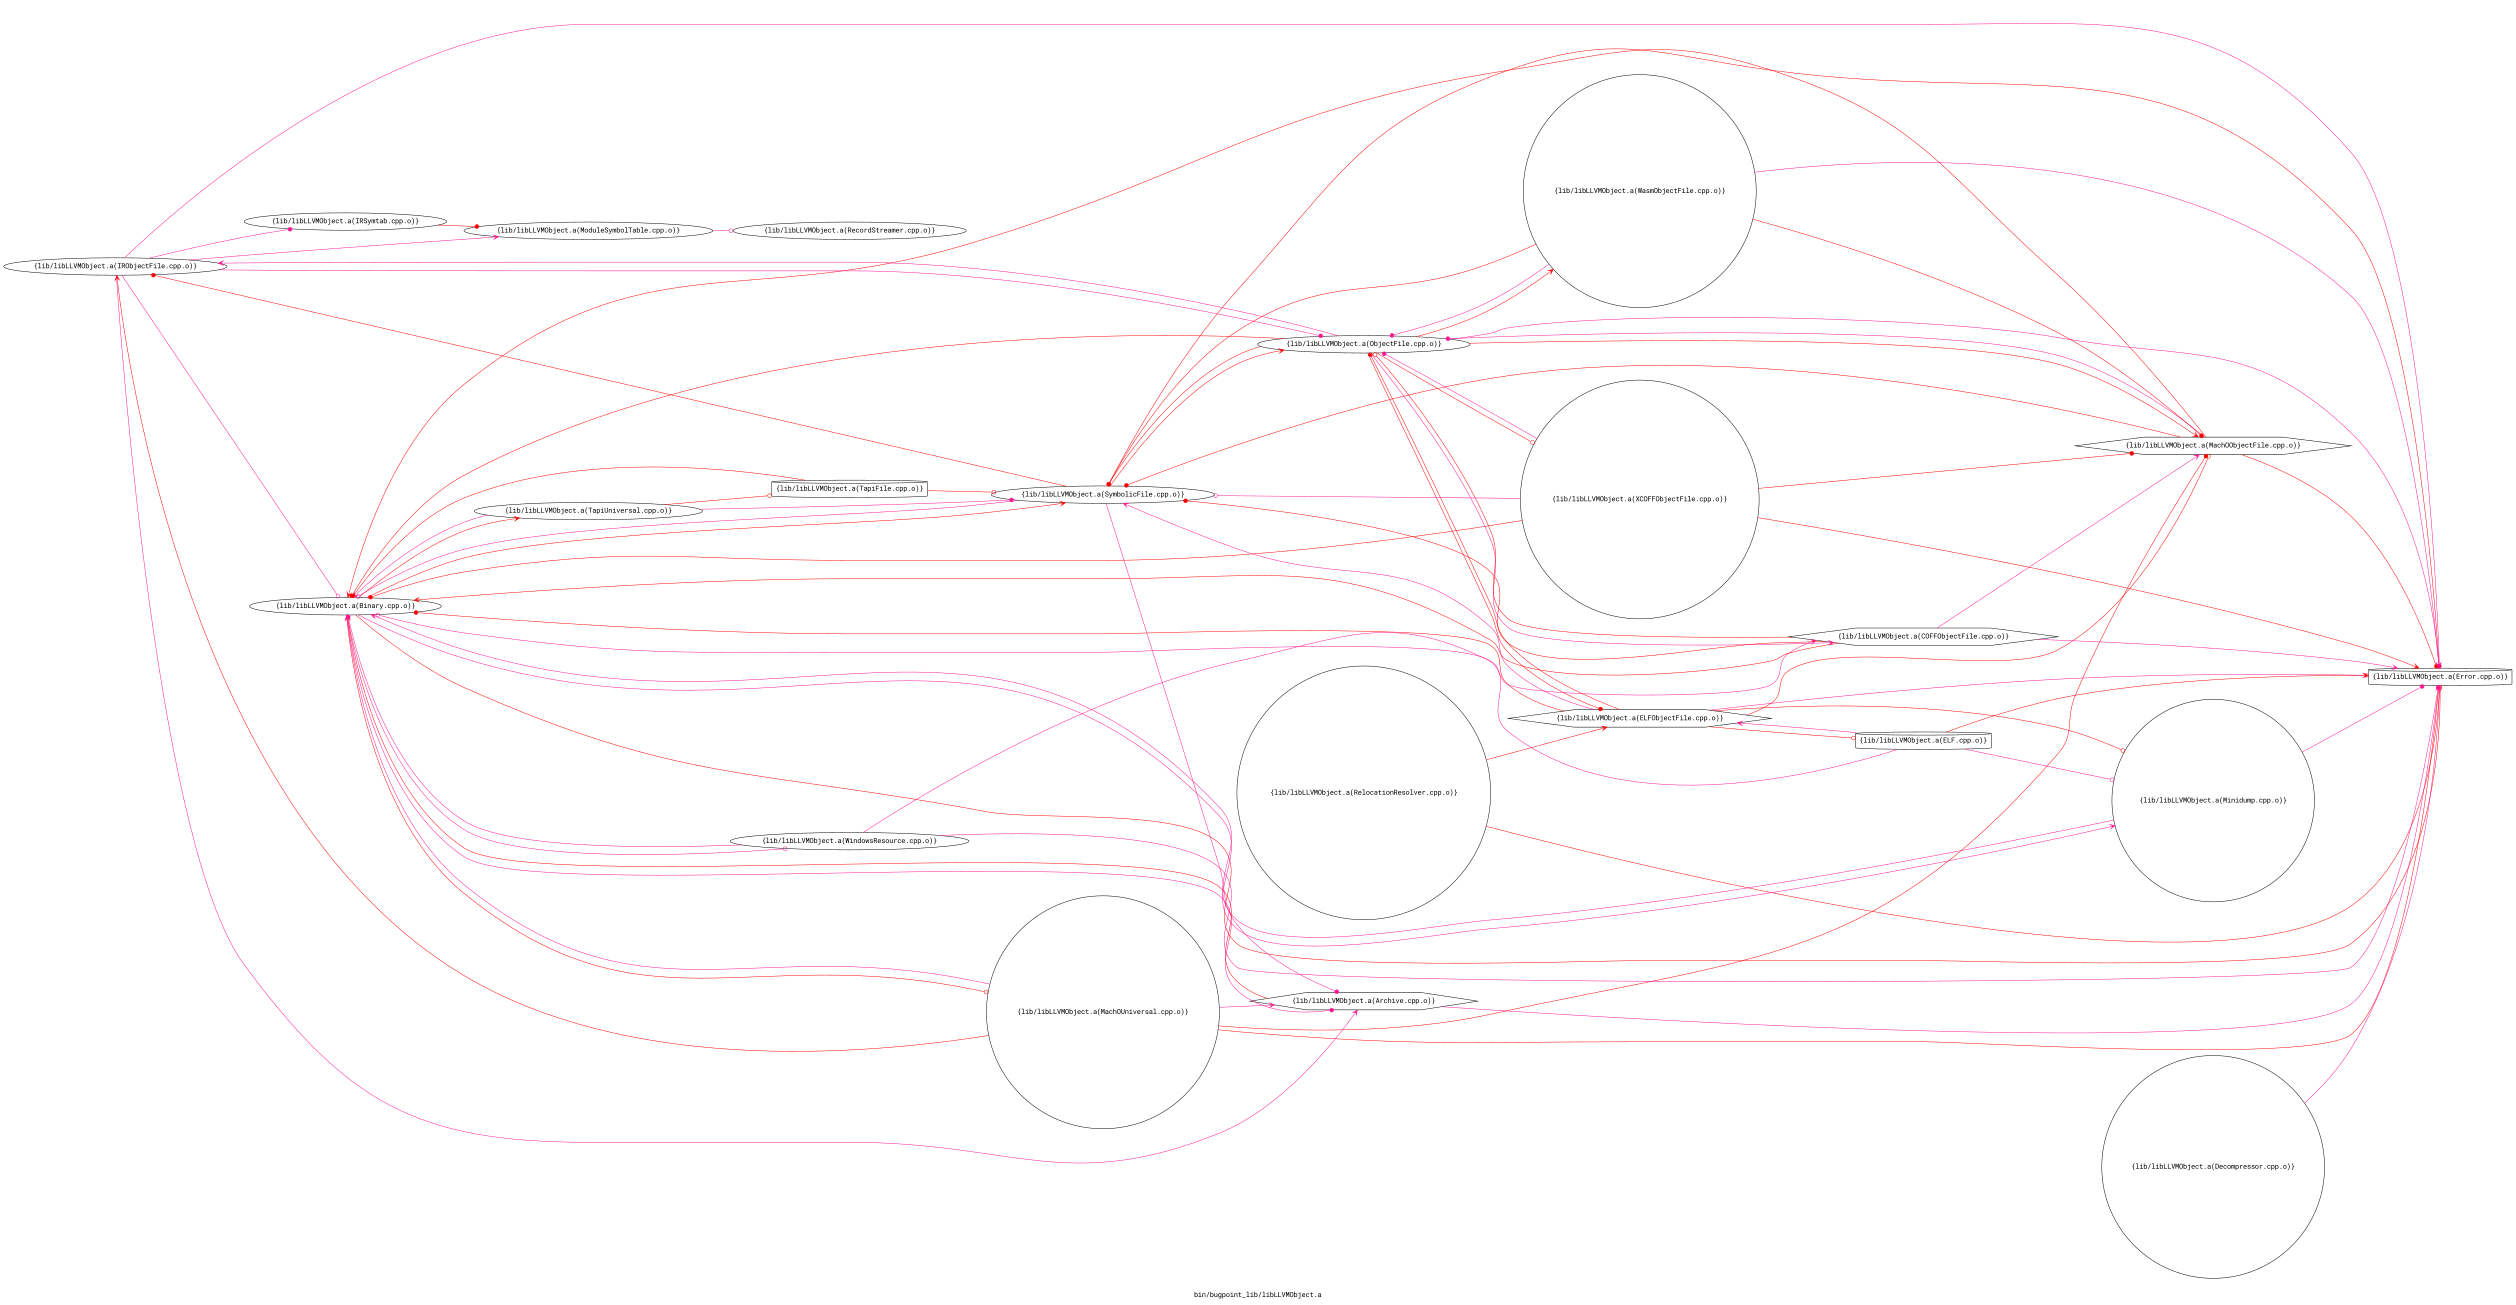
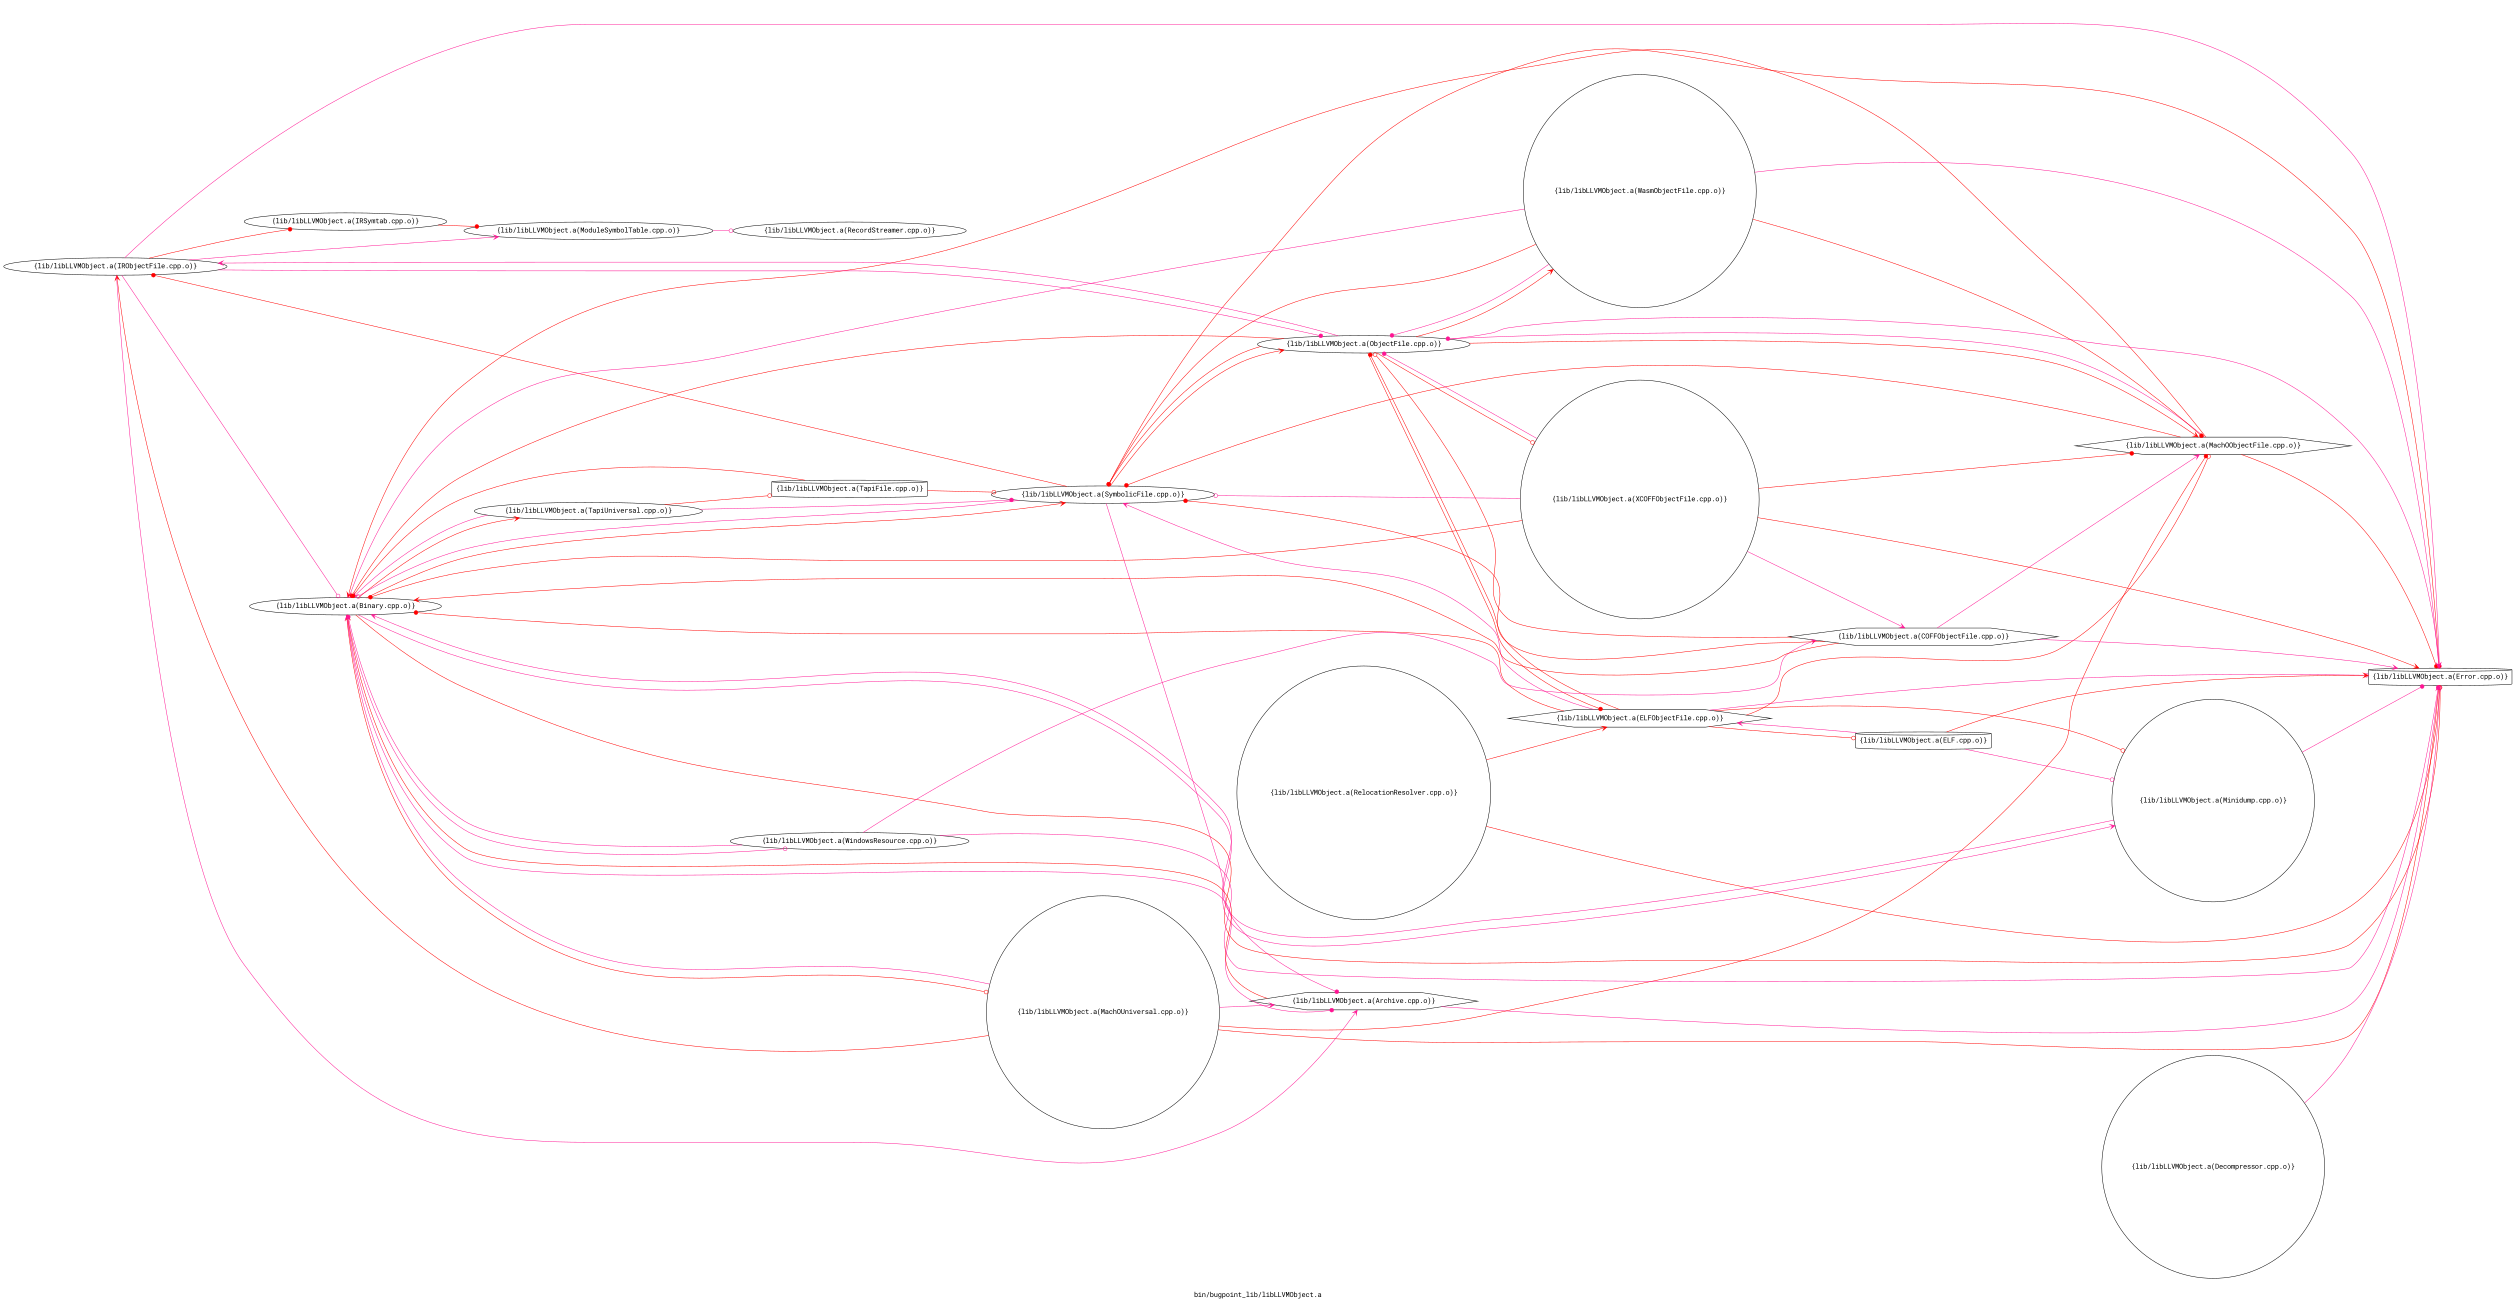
(218, 242) -> (218, 242)
(1511, 629) -> (1824, 589)
(1175, 650) -> (887, 322)
